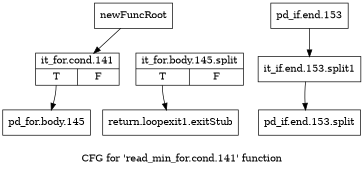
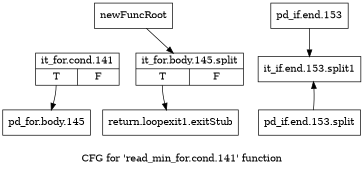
(110, 38) -> (157, 38)
(305, 92) -> (314, 99)
